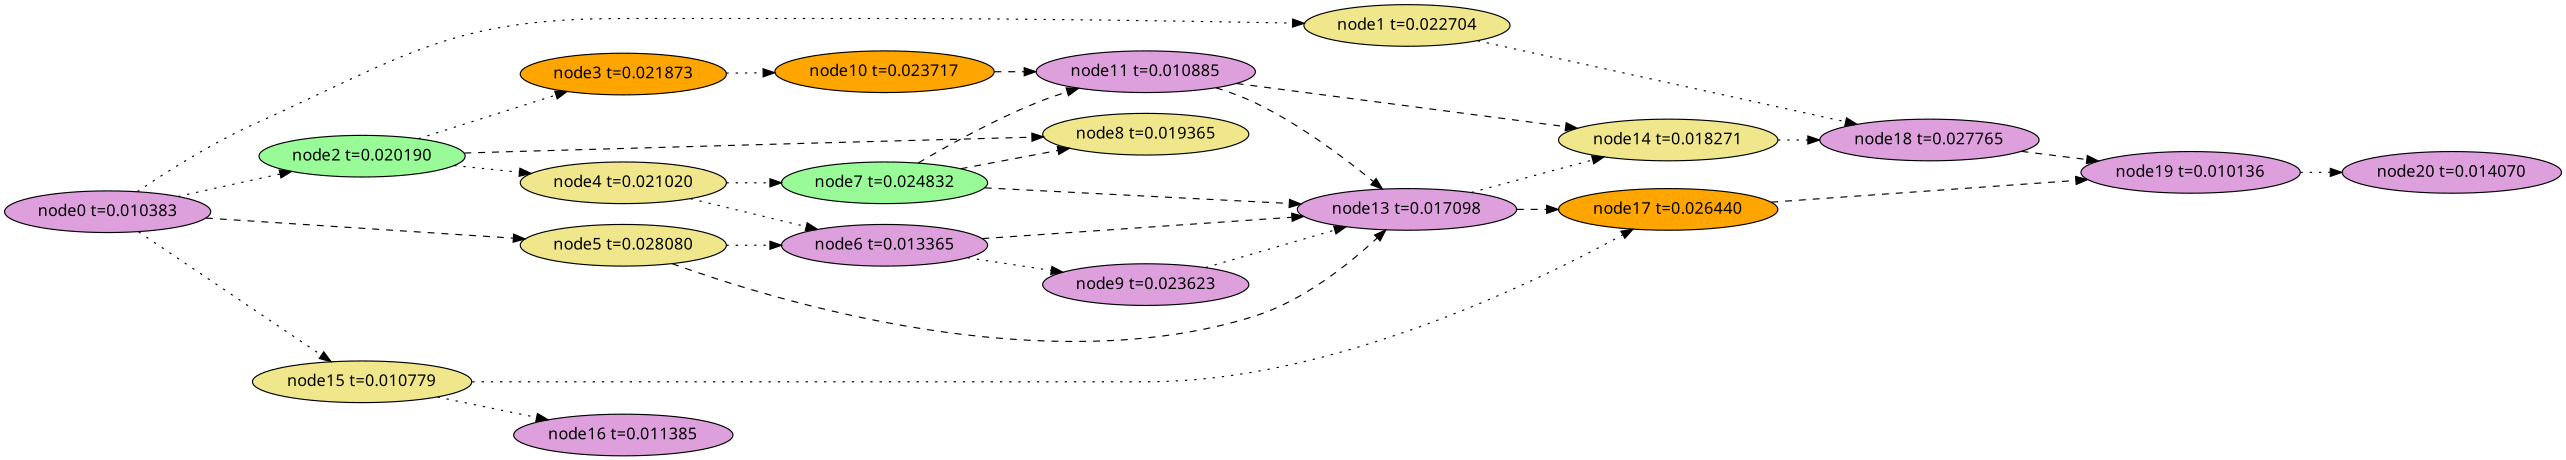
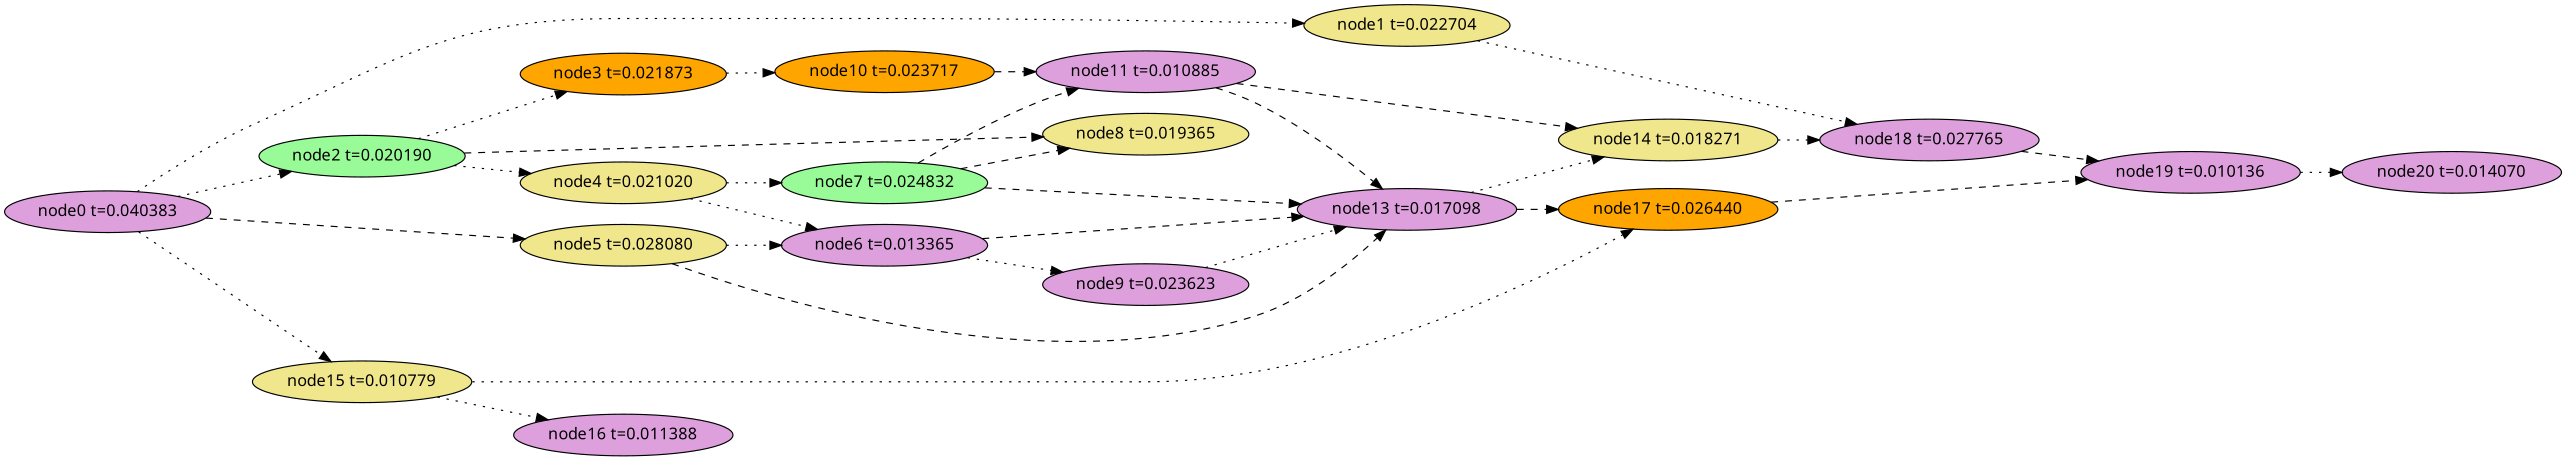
(108, 212) -> (108, 212)
(623, 435) -> (623, 435)
